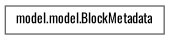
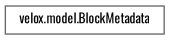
(85, 20) -> (85, 20)
